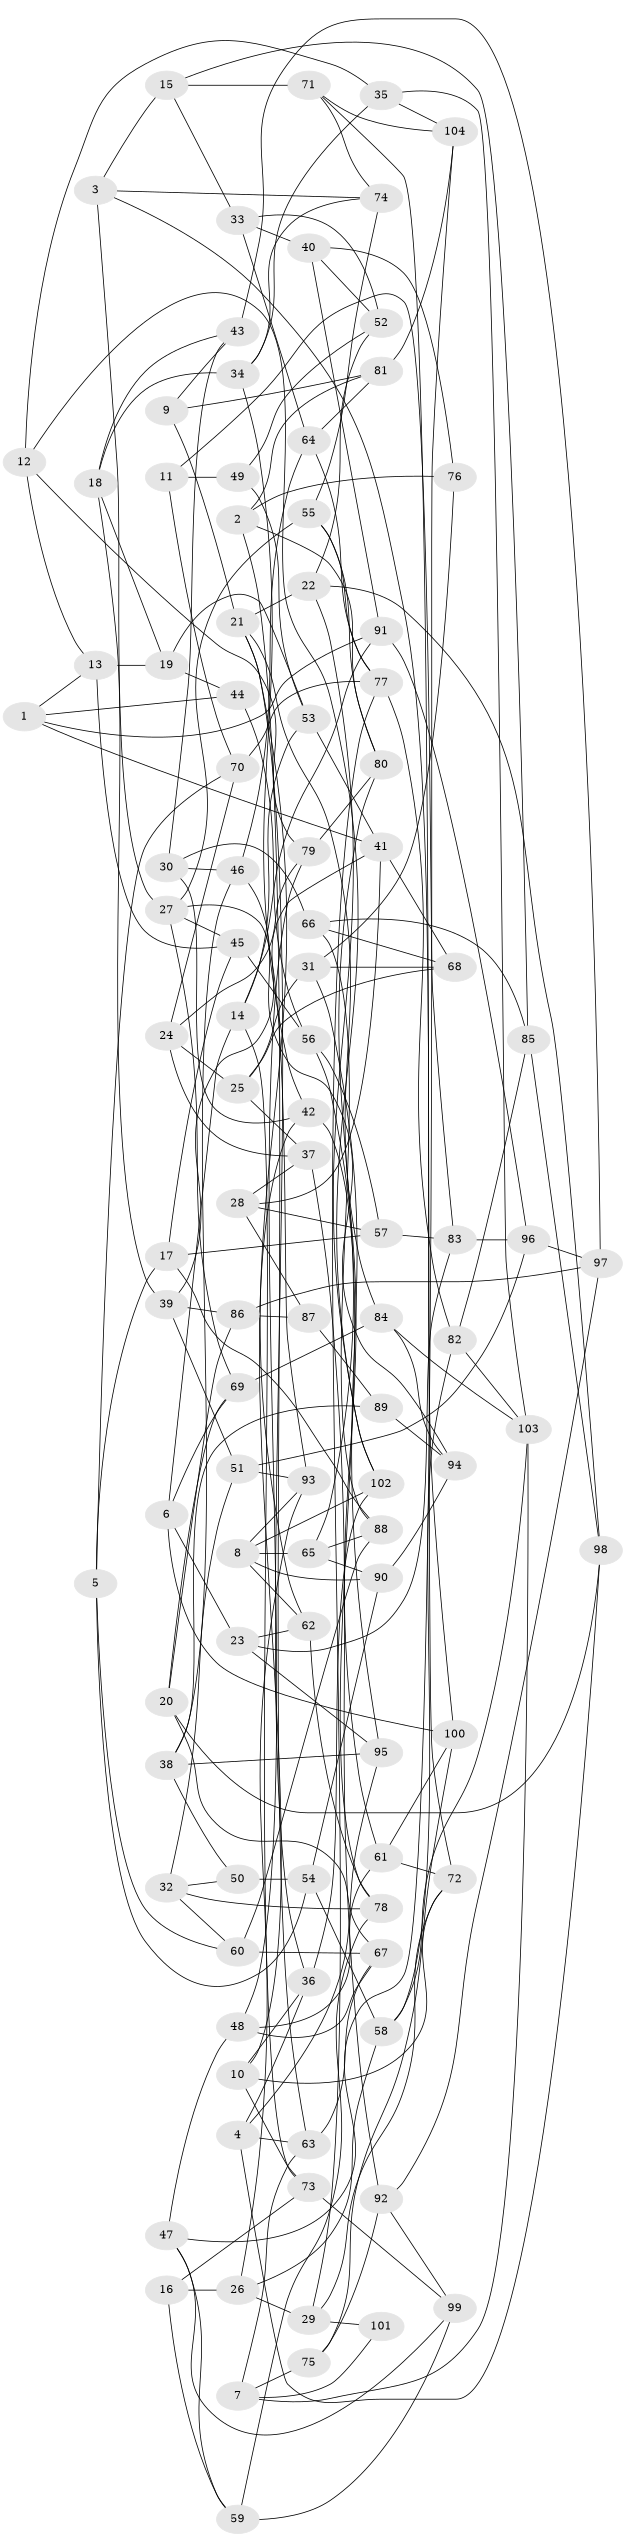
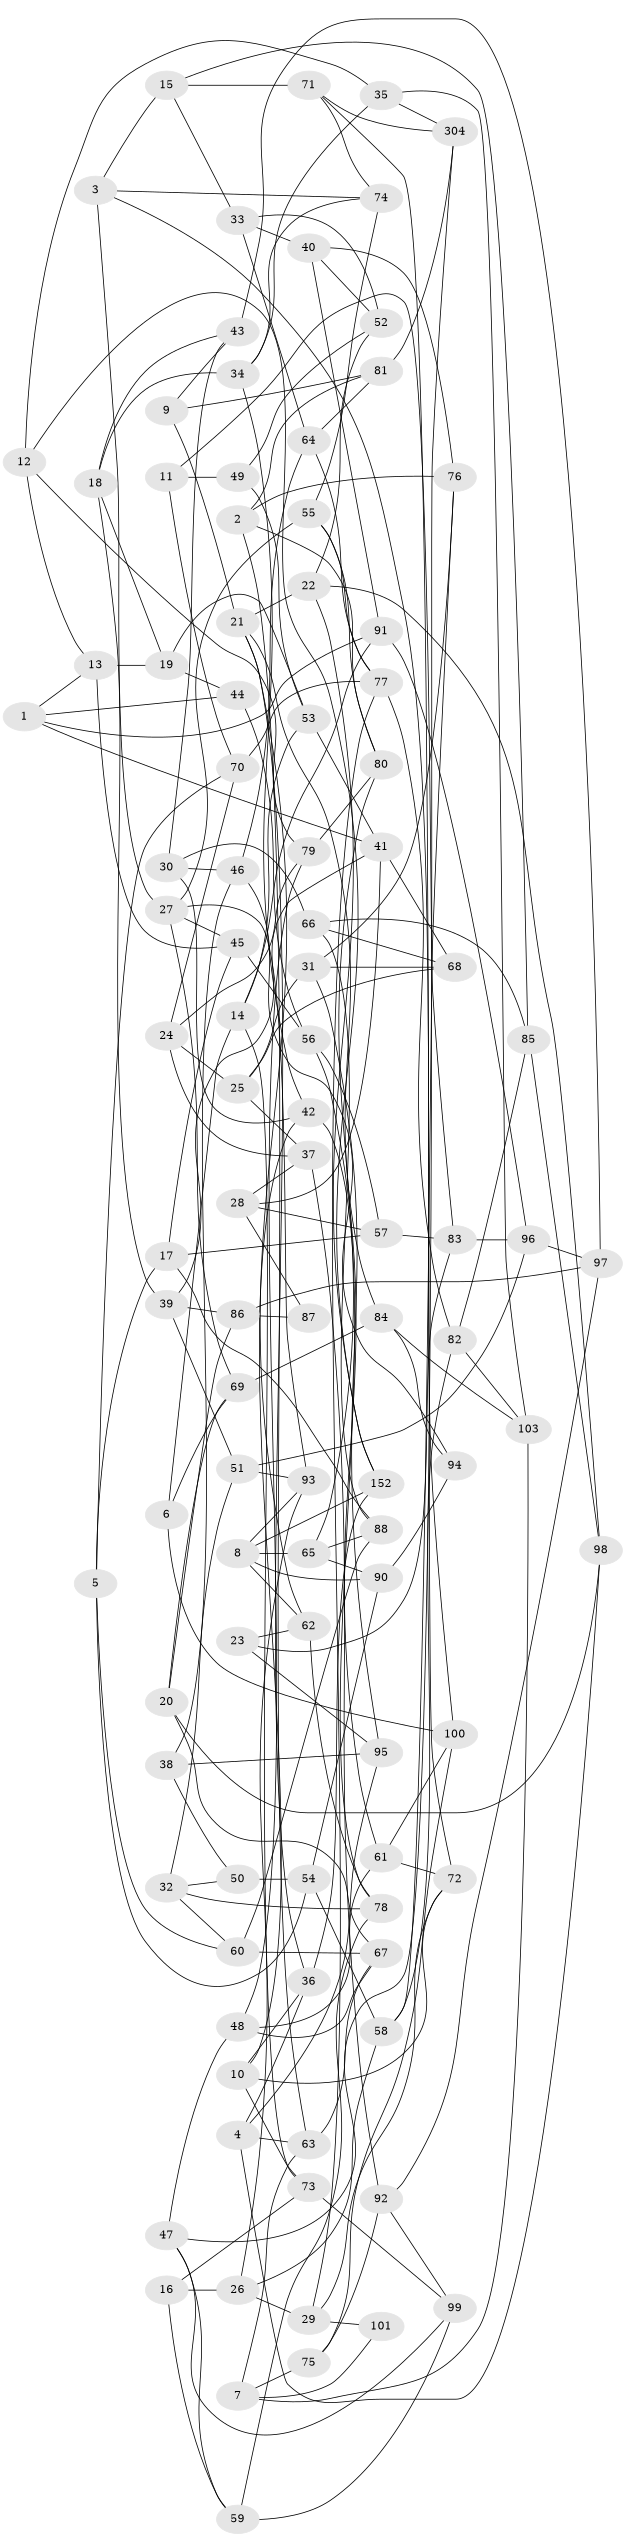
(455, 132) -> (455, 132)
(381, 1408) -> none
(381, 1484) -> (381, 1484)
(200, 1573) -> none
(482, 1739) -> (429, 1258)
